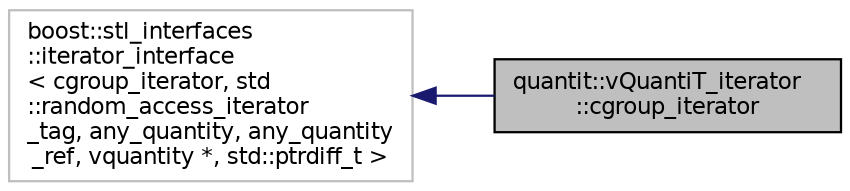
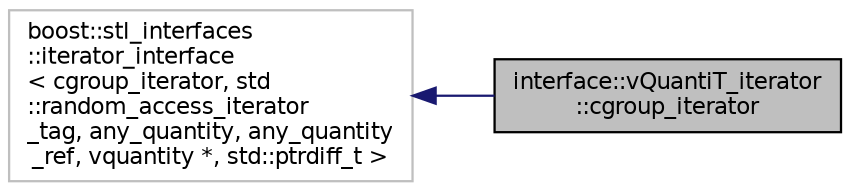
(668, 96) -> (668, 96)
